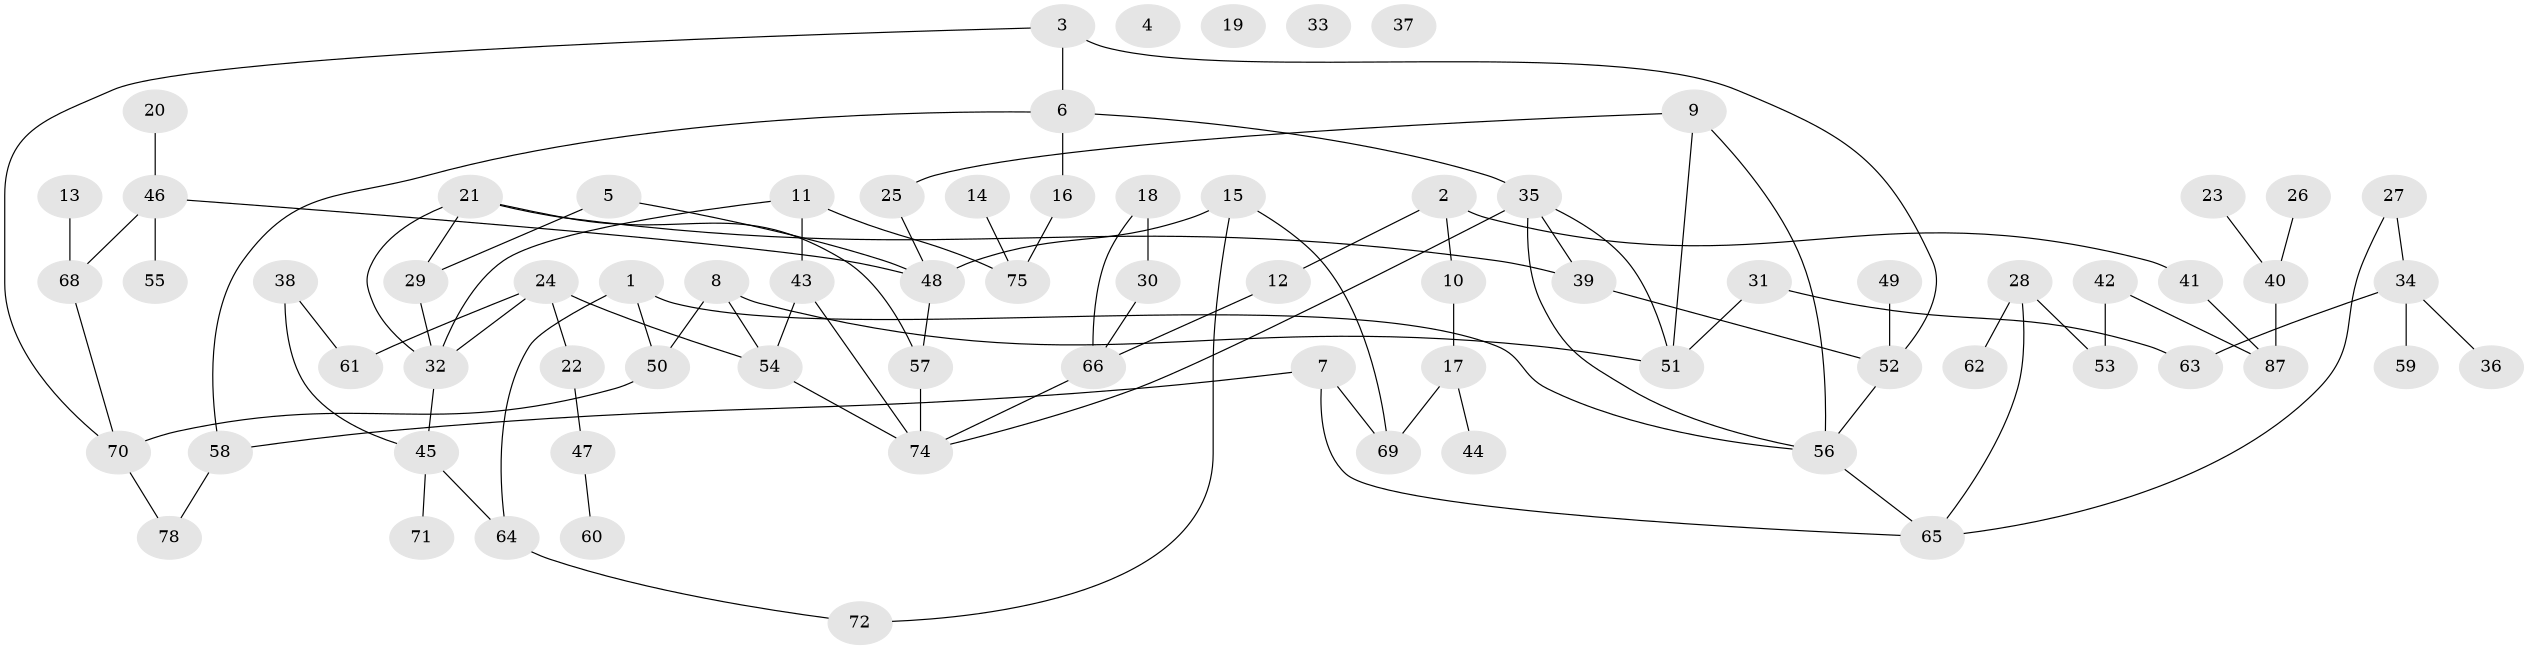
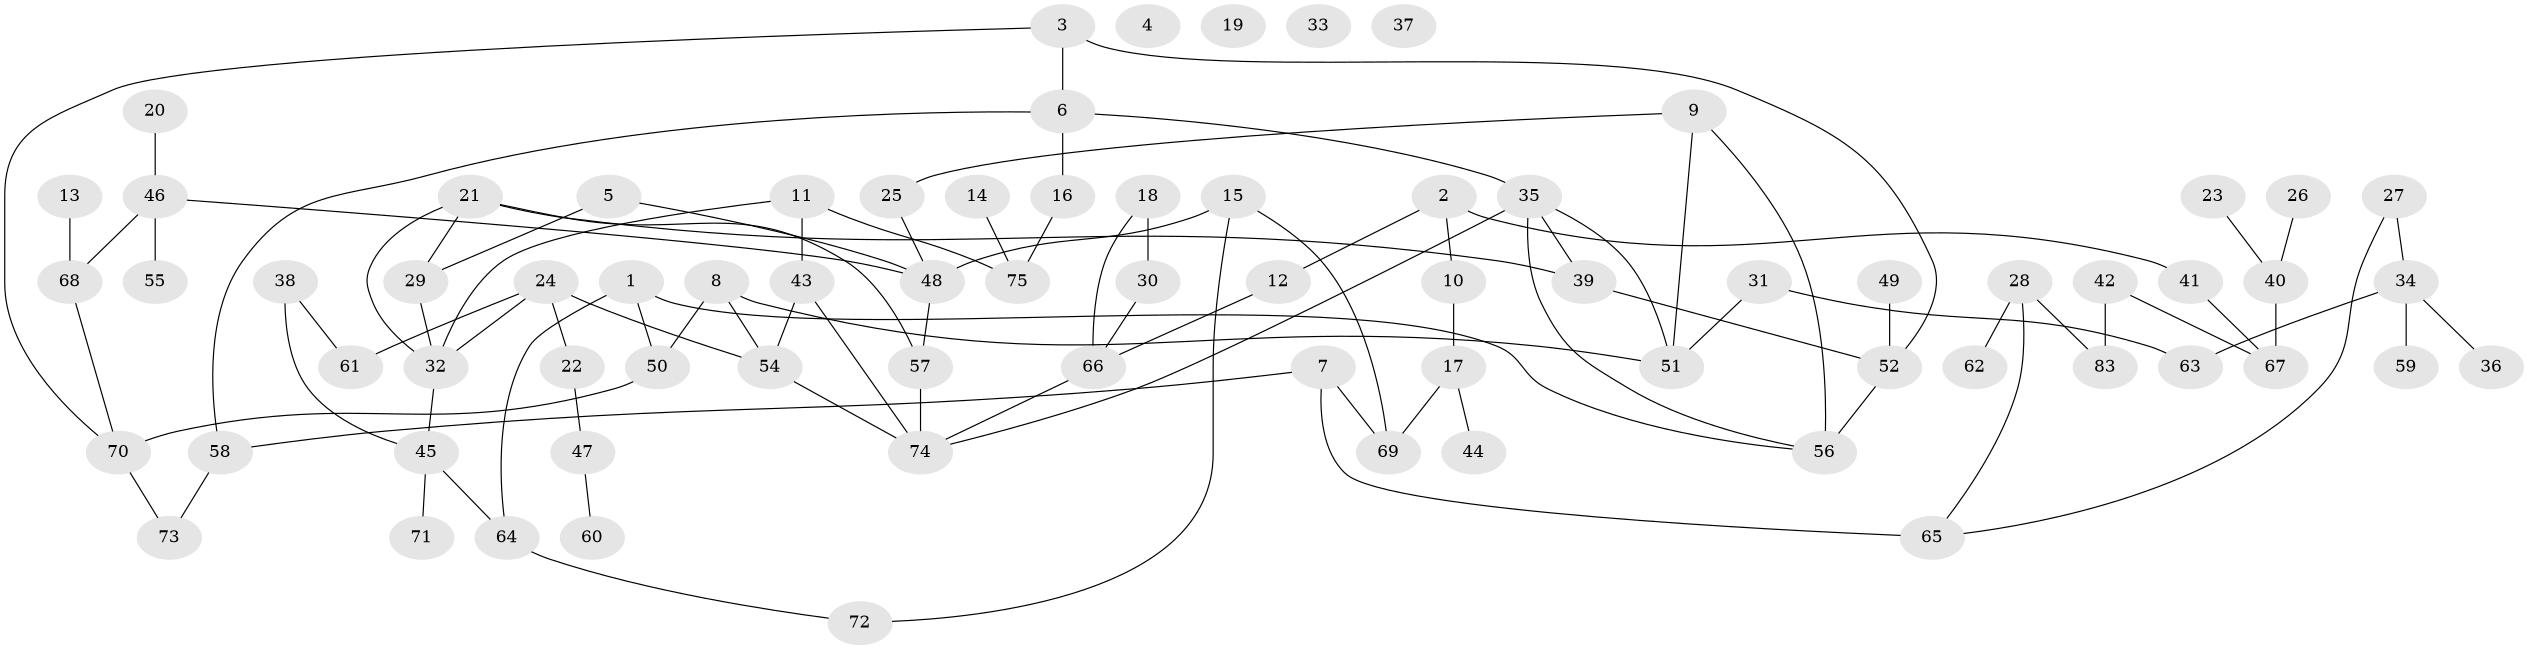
(2105, 367) -> (2105, 367)
(2276, 367) -> (2276, 367)
(1878, 495) -> none
(169, 538) -> (169, 538)
